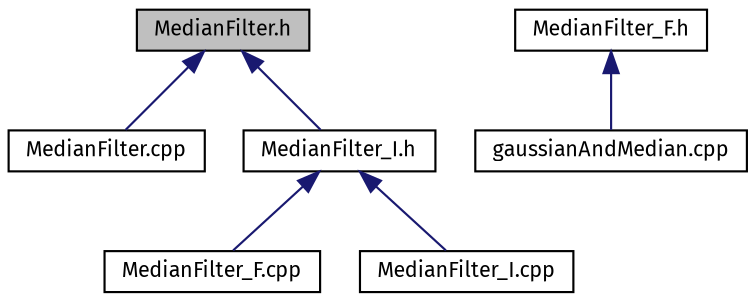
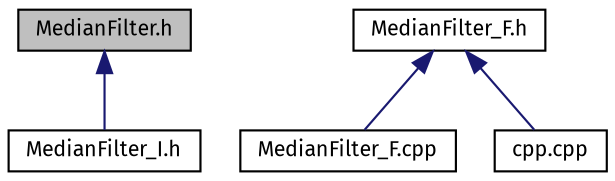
(107, 151) -> none
(611, 151) -> (551, 151)
(268, 218) -> (391, 99)
(467, 272) -> none
